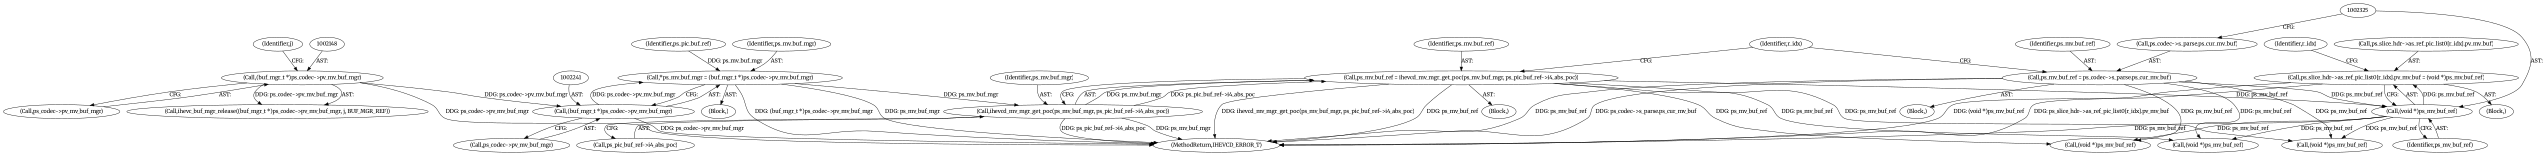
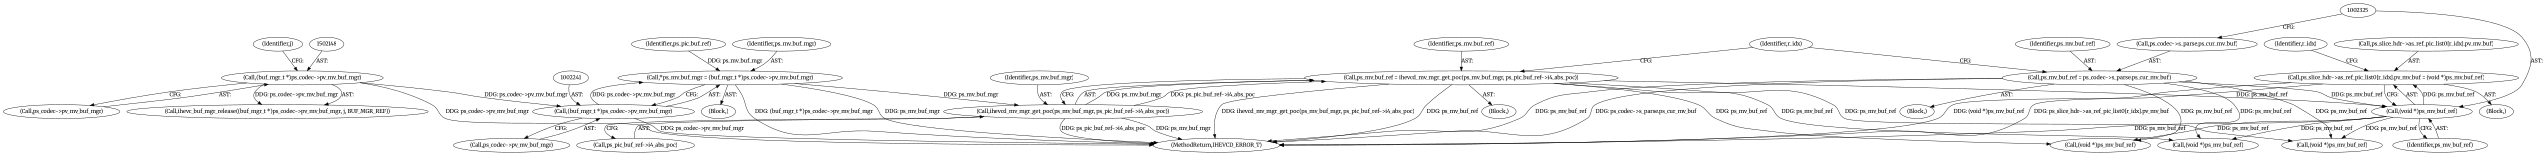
(327, 44) -> (327, 44)
